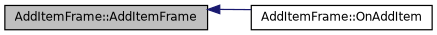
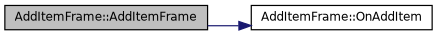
(235, 9) -> (223, 26)
